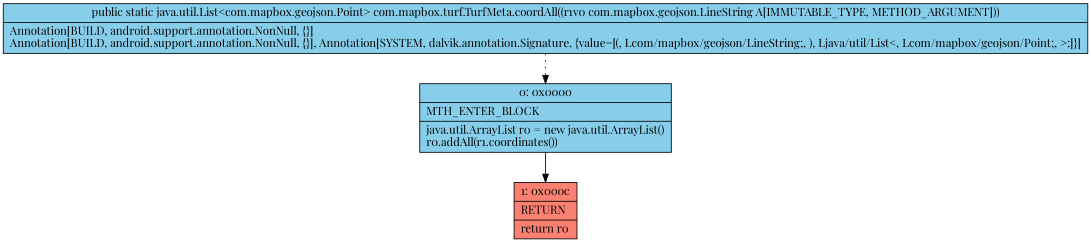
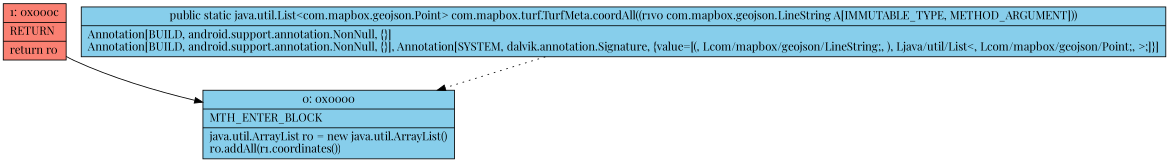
(546, 163) -> (129, 82)
